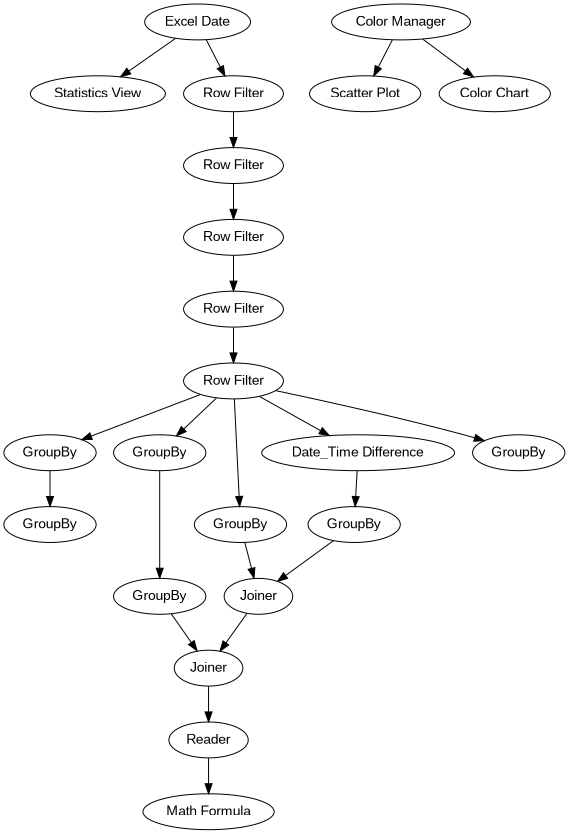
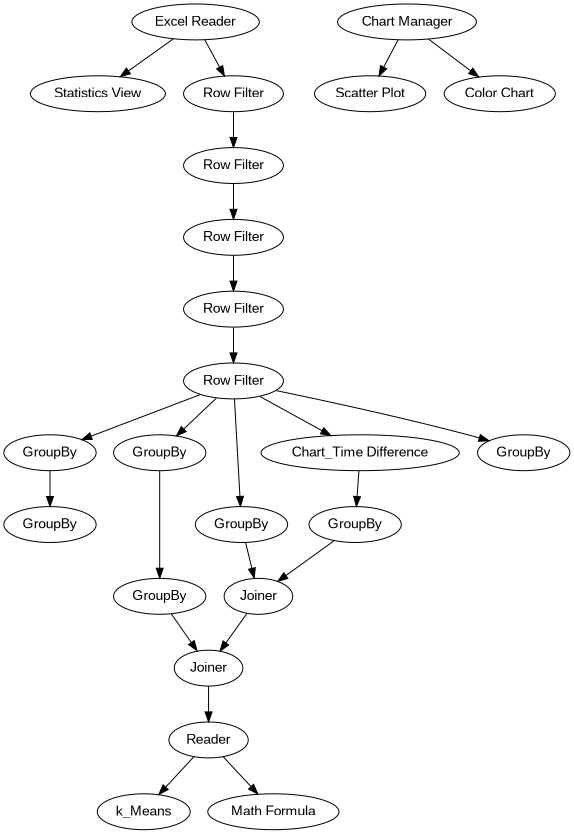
(198, 22) -> (196, 22)
(401, 22) -> (407, 22)
(358, 453) -> (360, 453)
none -> (144, 812)
